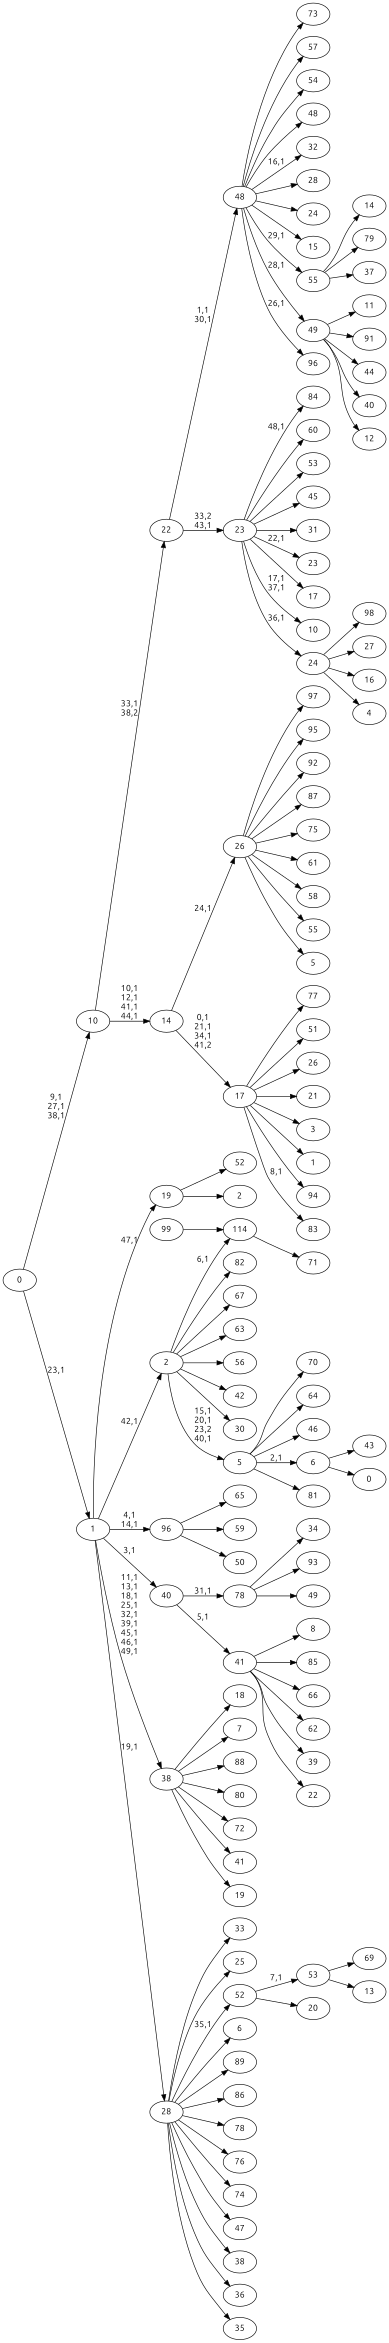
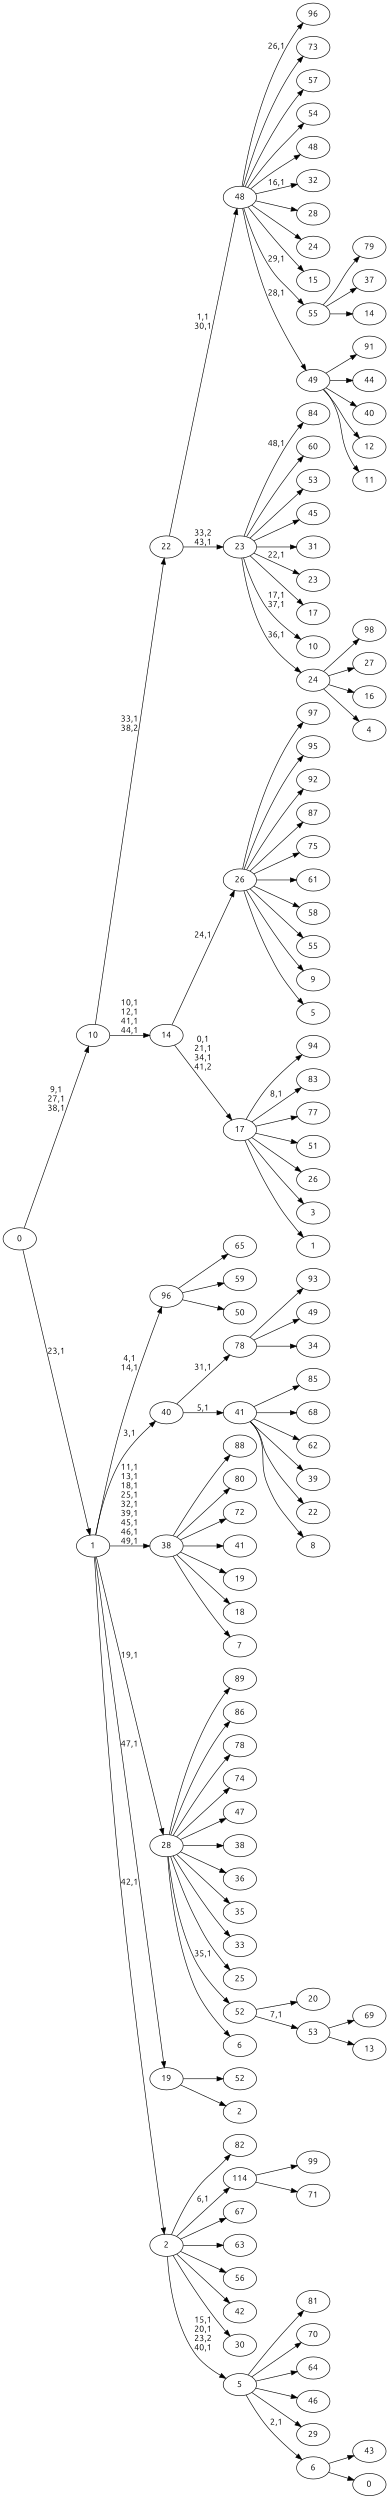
none -> (313, 980)
(313, 1096) -> none
(200, 1230) -> (274, 2171)
(313, 1696) -> (313, 1413)
(240, 2162) -> none
none -> (313, 2435)
